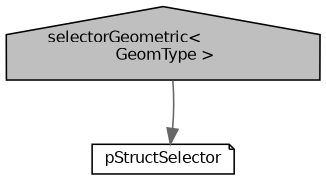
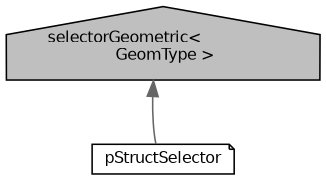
(174, 104) -> (153, 121)
